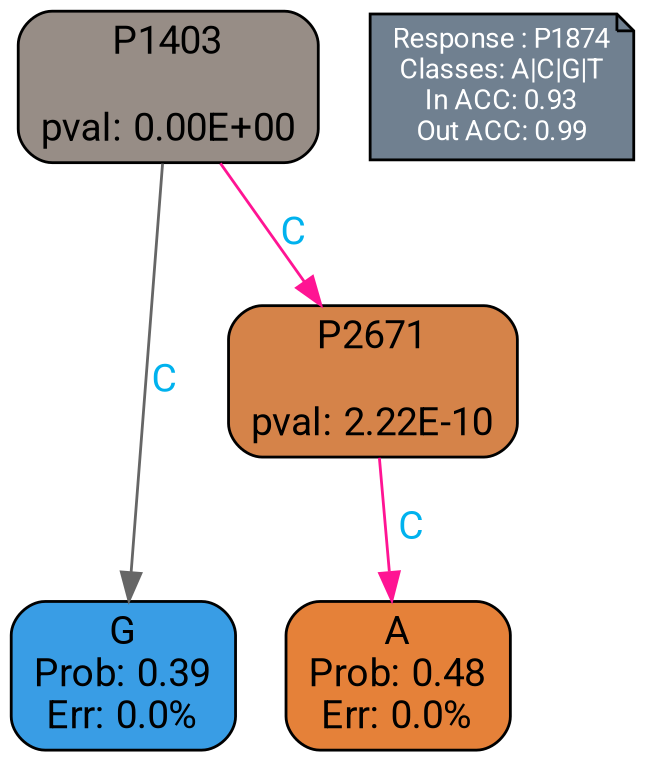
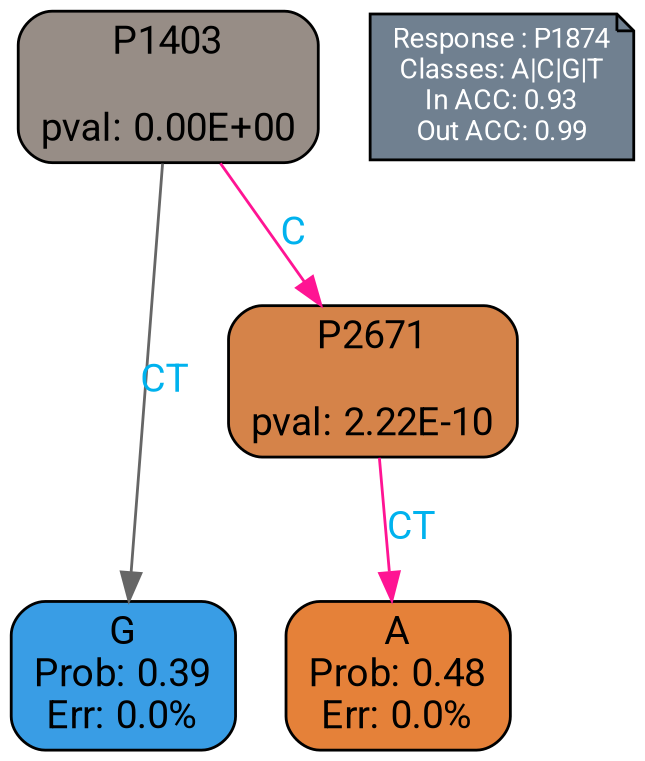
(165, 381) -> (165, 381)
(412, 529) -> (412, 529)
